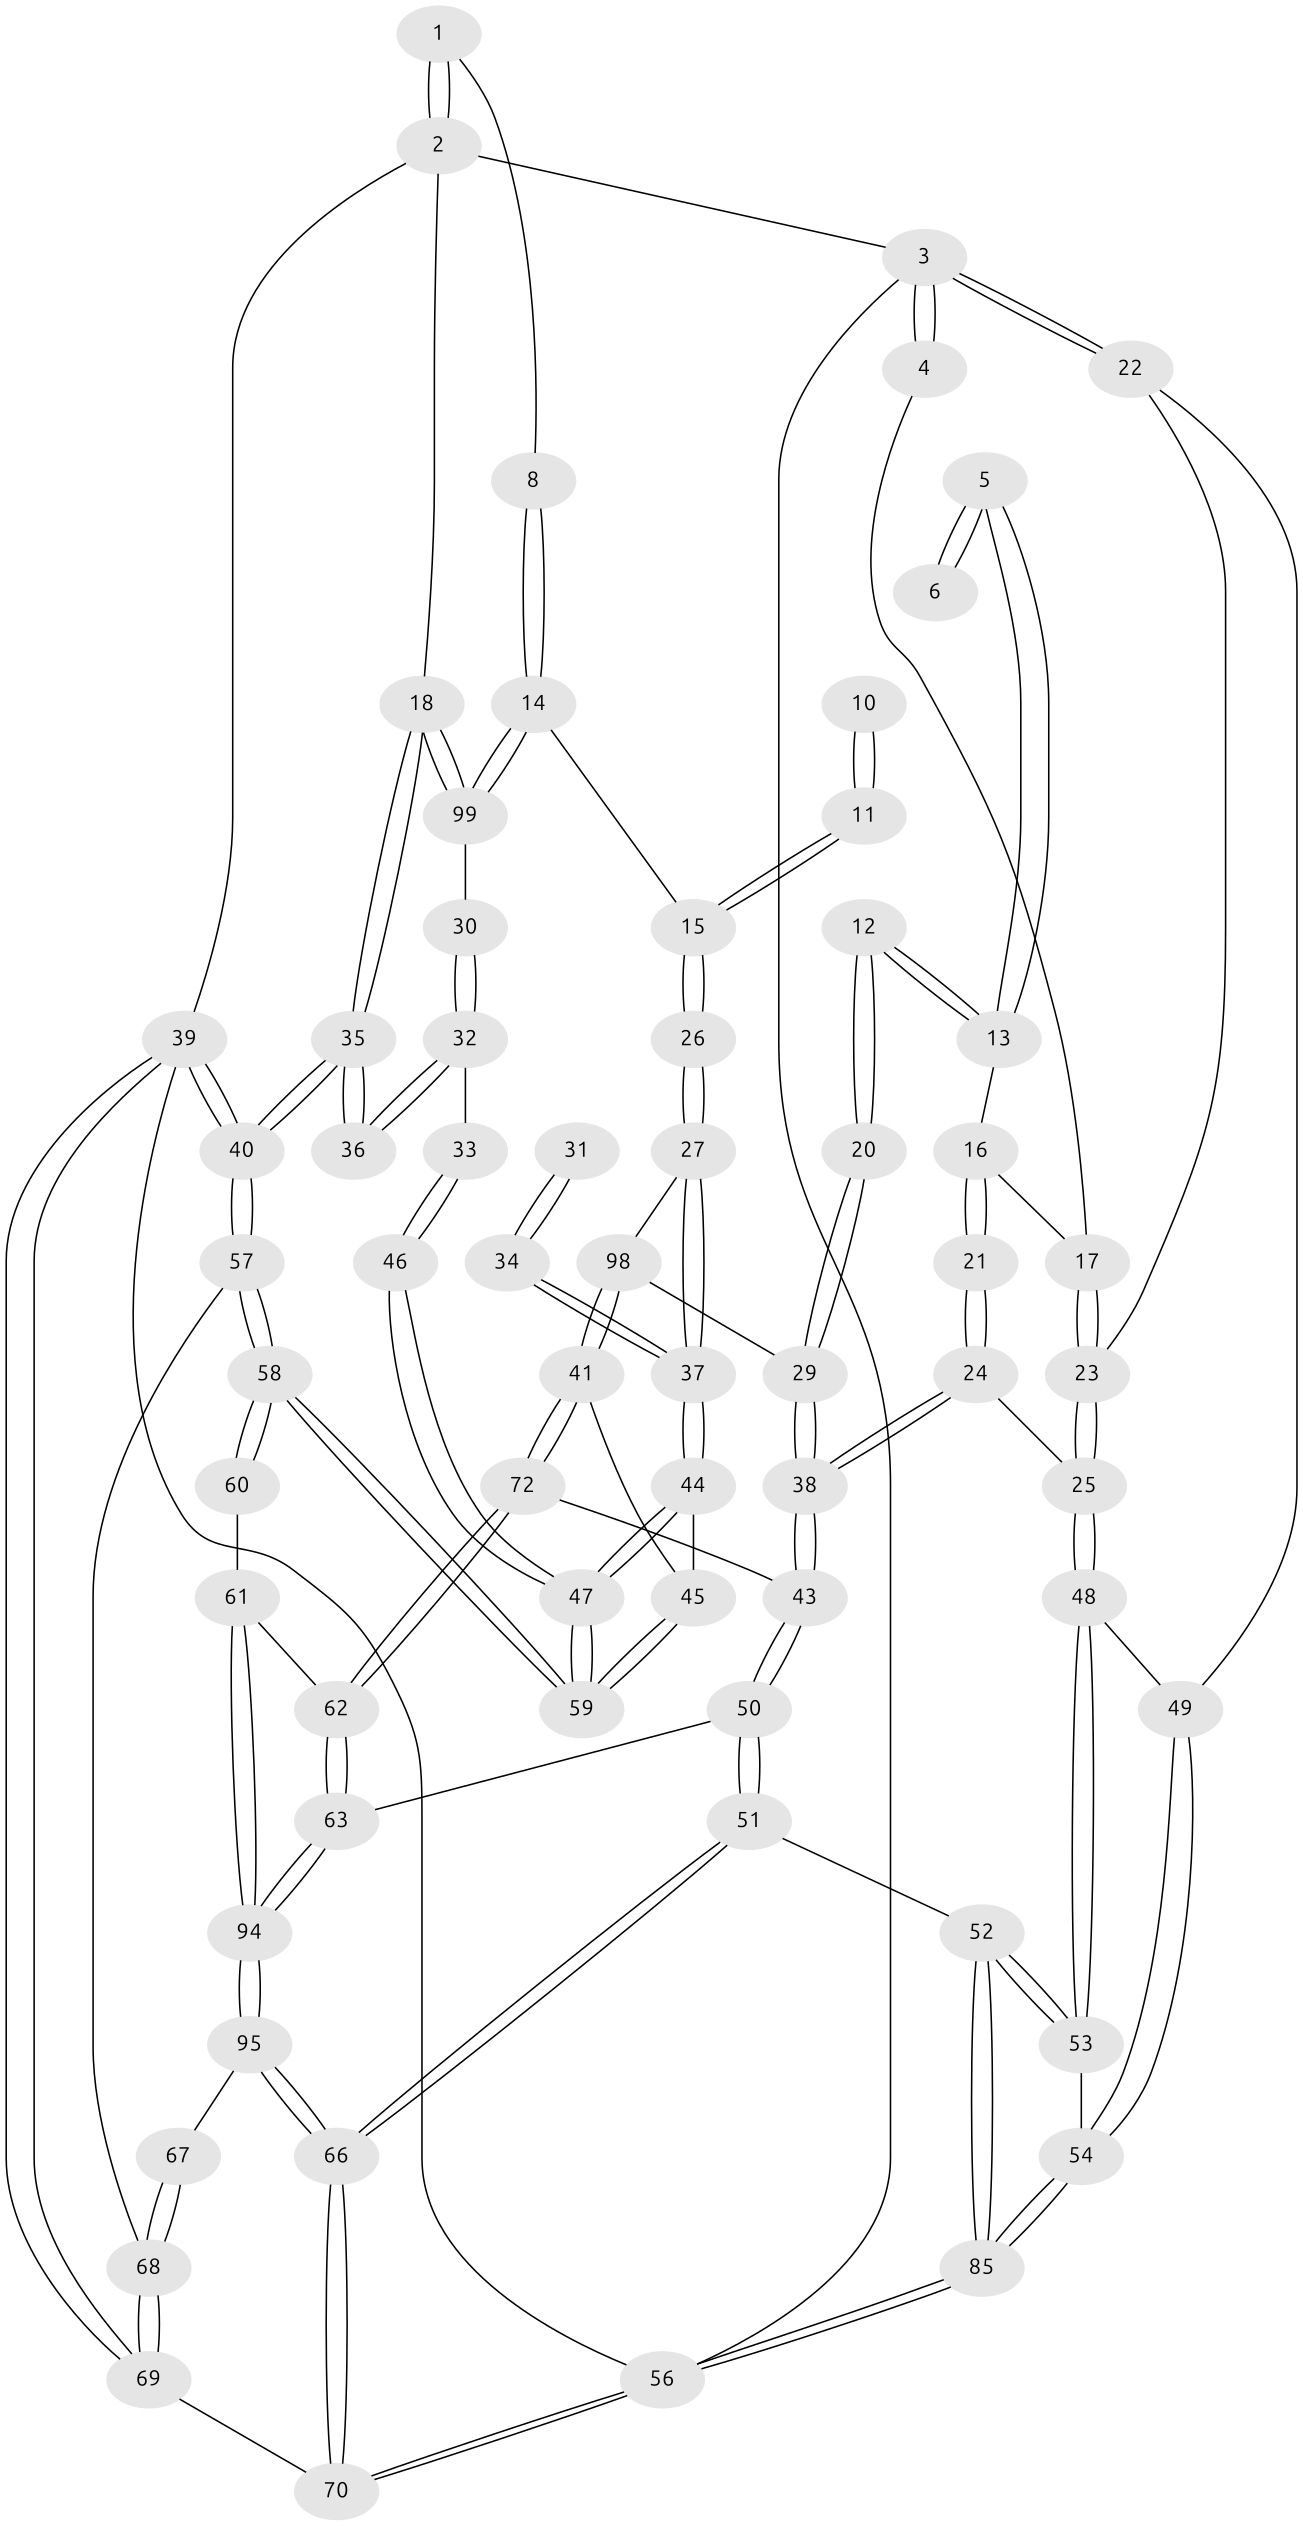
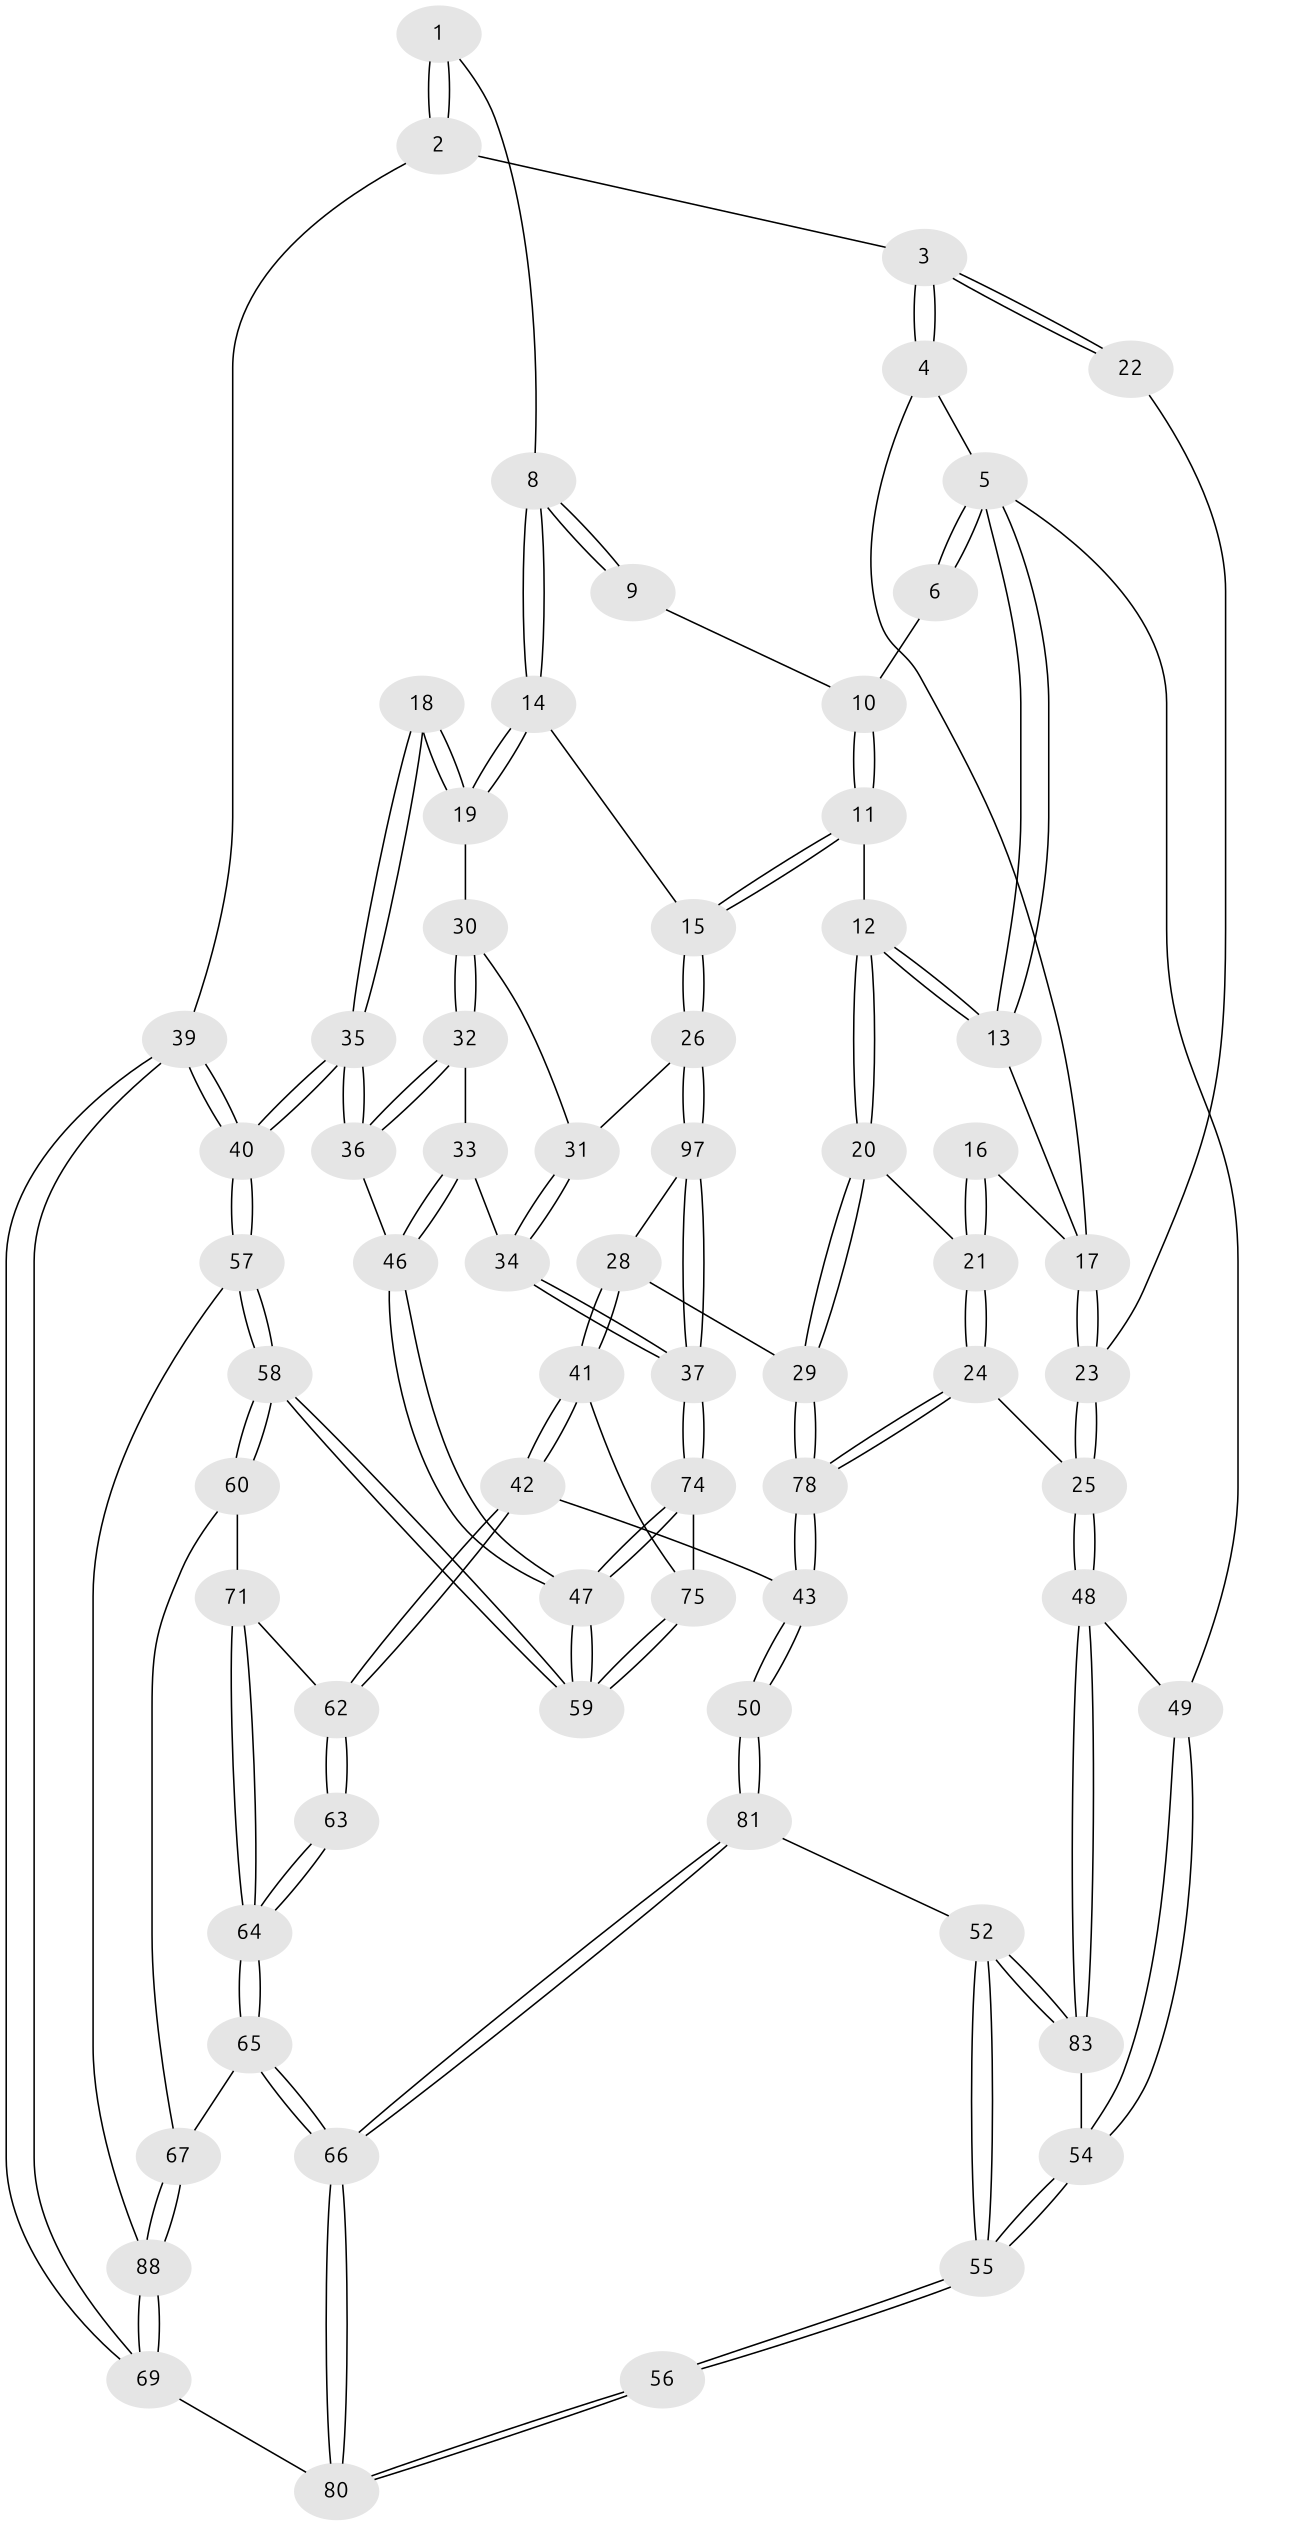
(434, 425) -> none
none -> (955, 425)
none -> (633, 593)
none -> (905, 641)
(465, 816) -> (465, 816)
none -> (864, 872)
(1297, 1025) -> (1191, 1066)
none -> (533, 1035)
none -> (635, 1095)
(988, 1095) -> (1043, 1151)
(693, 1151) -> (693, 1151)
none -> (375, 1207)
none -> (486, 1207)
none -> (920, 1207)
(619, 1263) -> (619, 1263)
(867, 1341) -> none
(523, 1486) -> (523, 1486)
(693, 1486) -> (693, 1486)
(805, 1486) -> (805, 1486)
(237, 1598) -> (237, 1598)
(693, 1598) -> (693, 1598)
(403, 1704) -> none
(543, 1766) -> none
none -> (152, 1813)
(749, 1821) -> (749, 1821)
(250, 1933) -> (250, 1933)
(250, 2045) -> (250, 2045)
(1081, 2045) -> (1081, 2045)
(149, 2268) -> (149, 2268)
(982, 2268) -> (982, 2268)
(337, 2492) -> (337, 2492)
